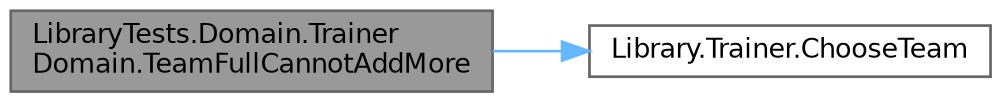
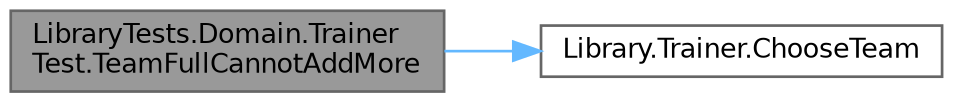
(252, 51) -> (227, 51)
